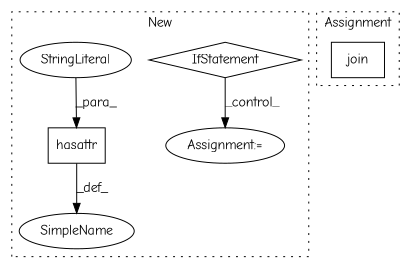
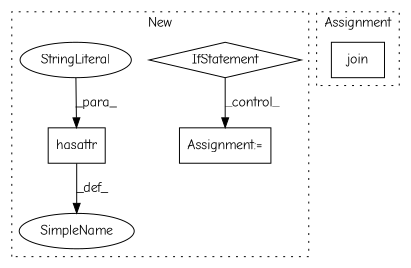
(225, 146) -> (225, 146)
